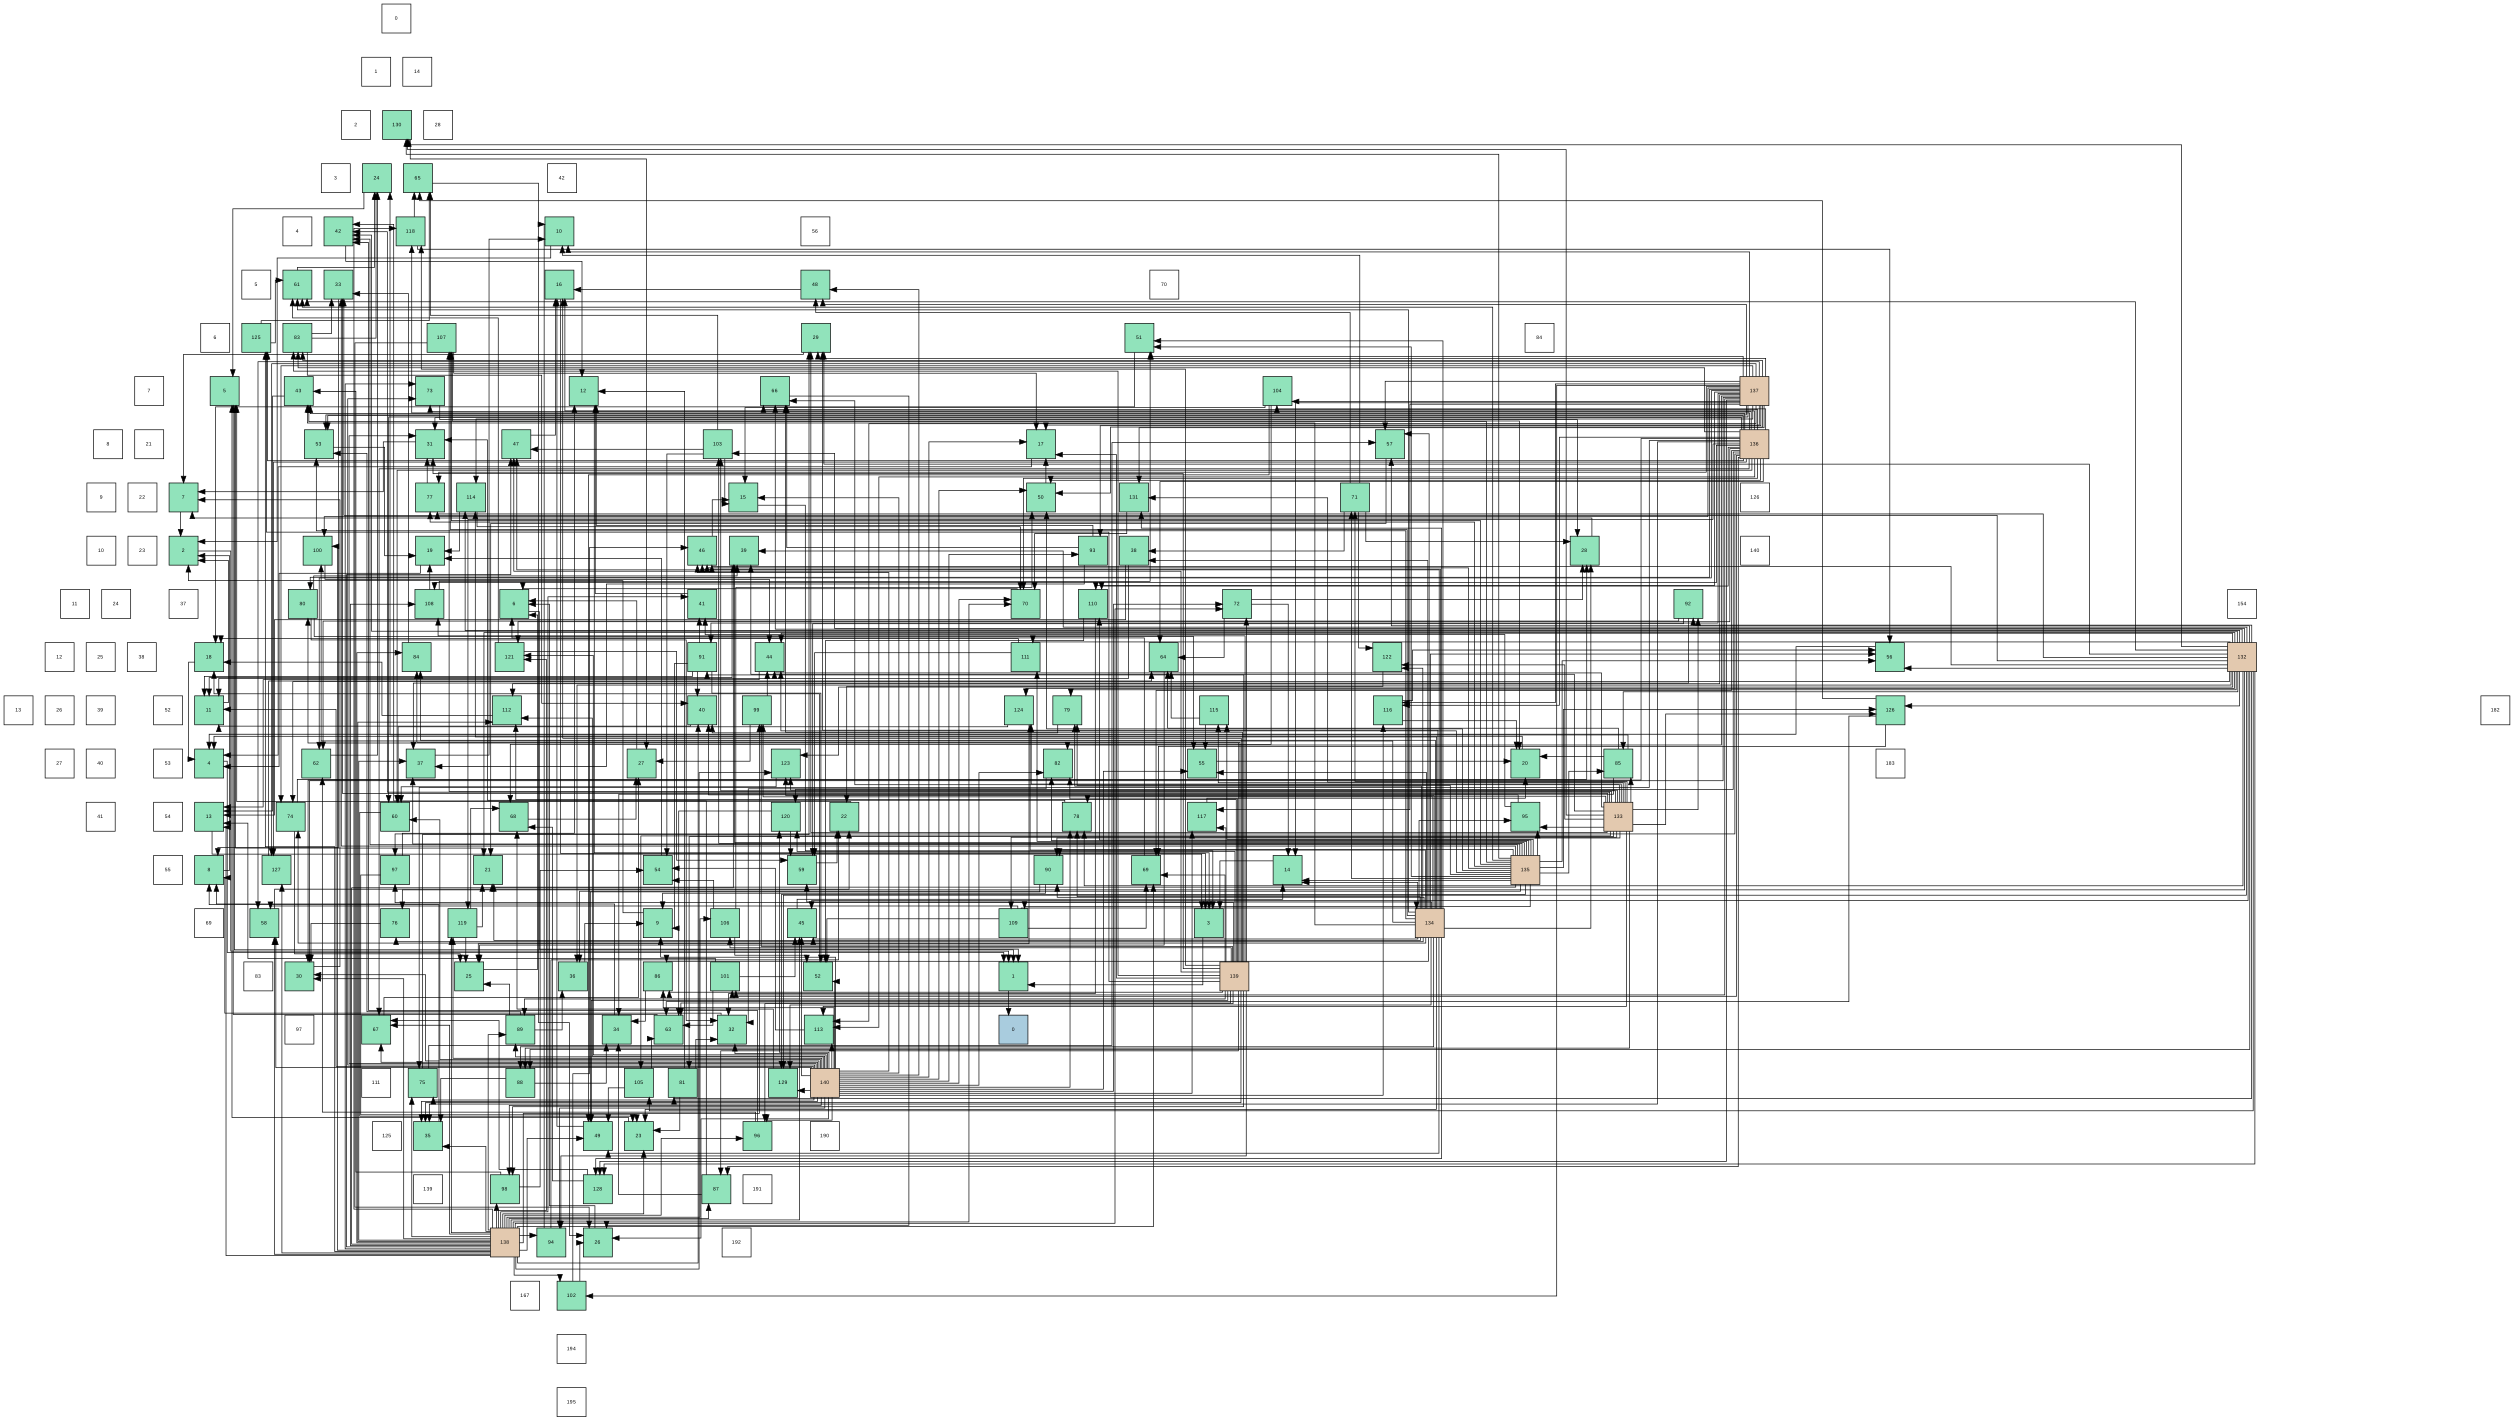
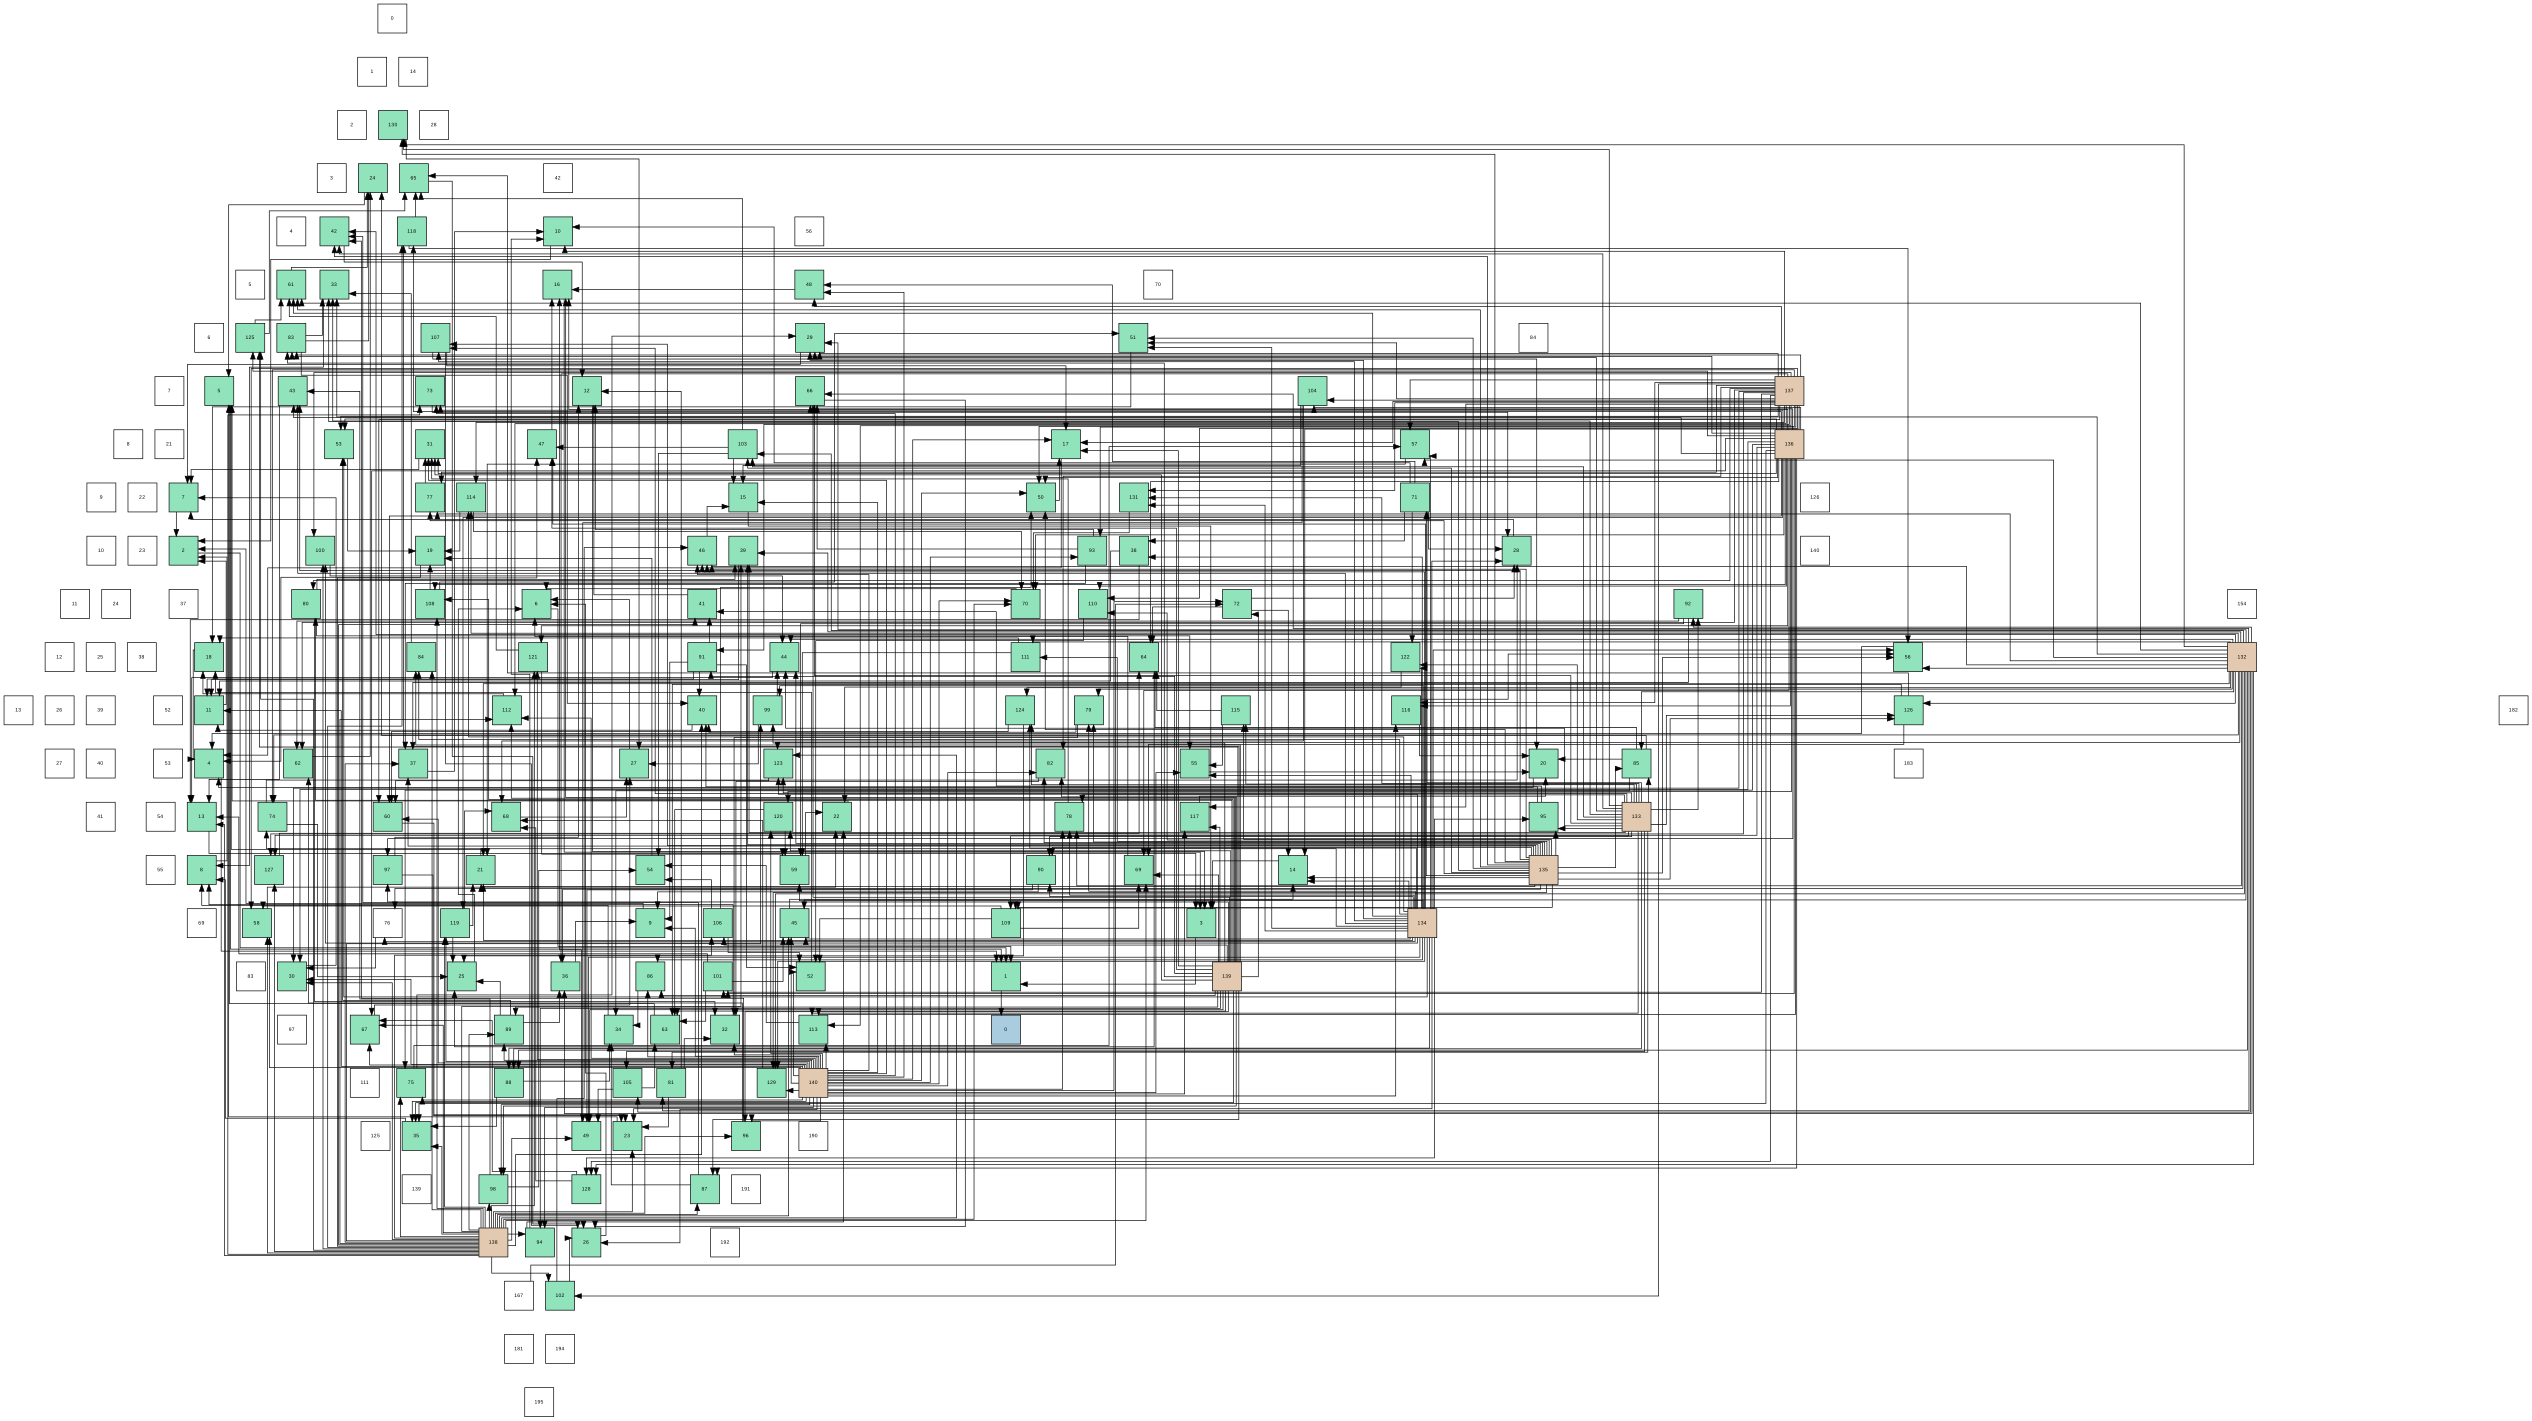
none -> (885, 374)
(1219, 908) -> (1215, 908)
(395, 923) -> (388, 923)
(1095, 978) -> (734, 758)
(1115, 1201) -> (1116, 1185)
none -> (519, 1349)
